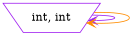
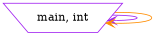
(52, 18) -> (63, 18)
